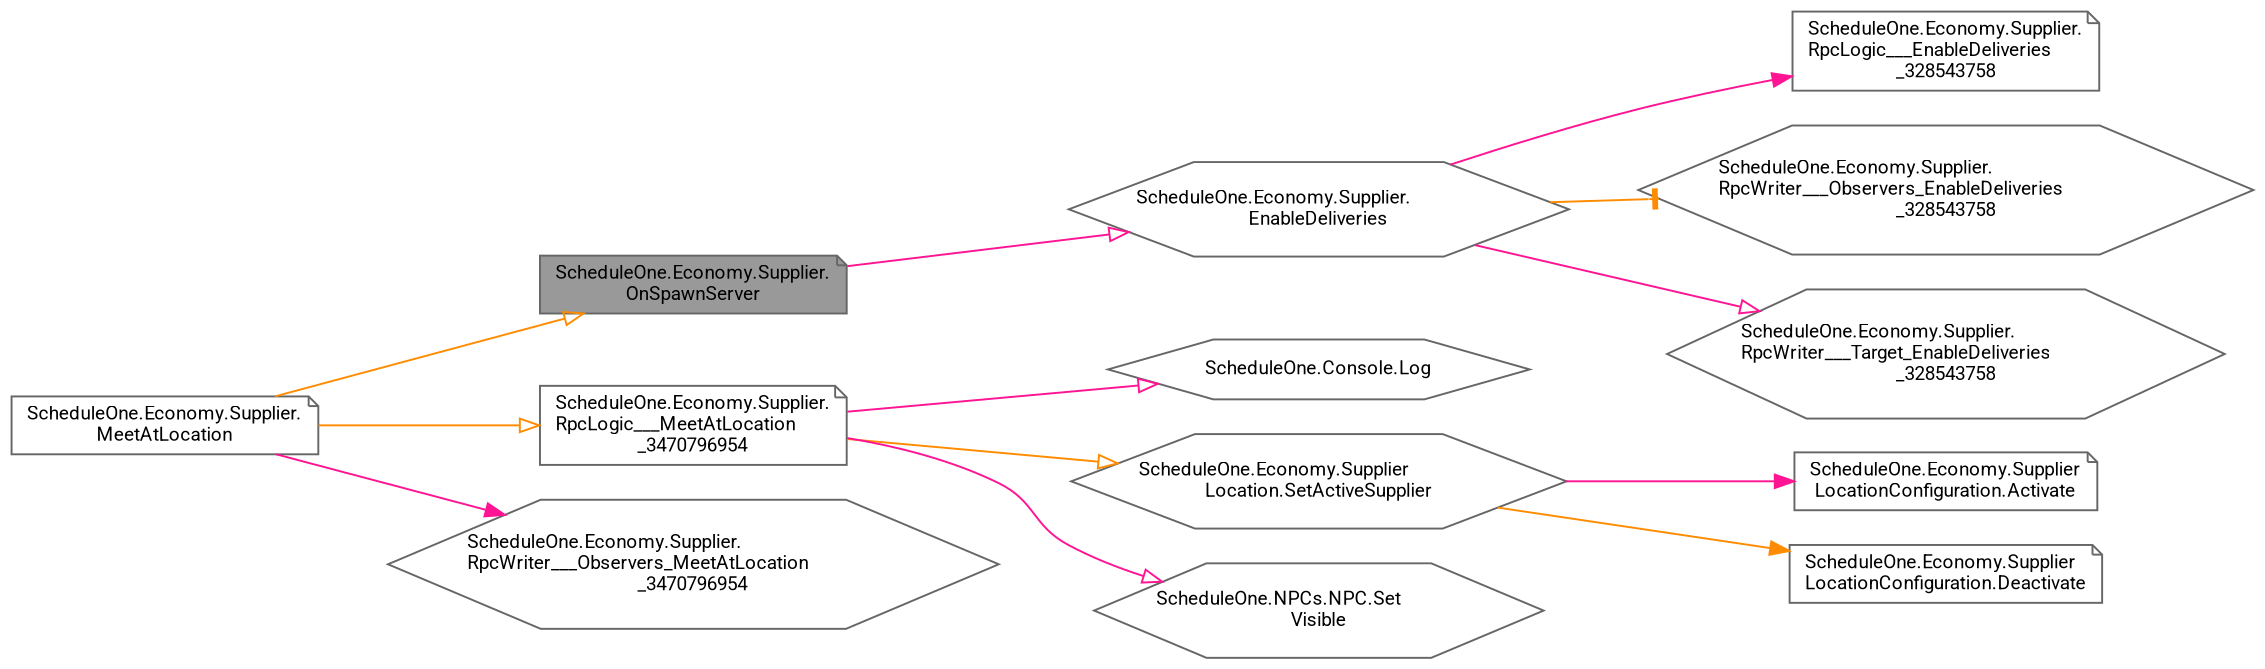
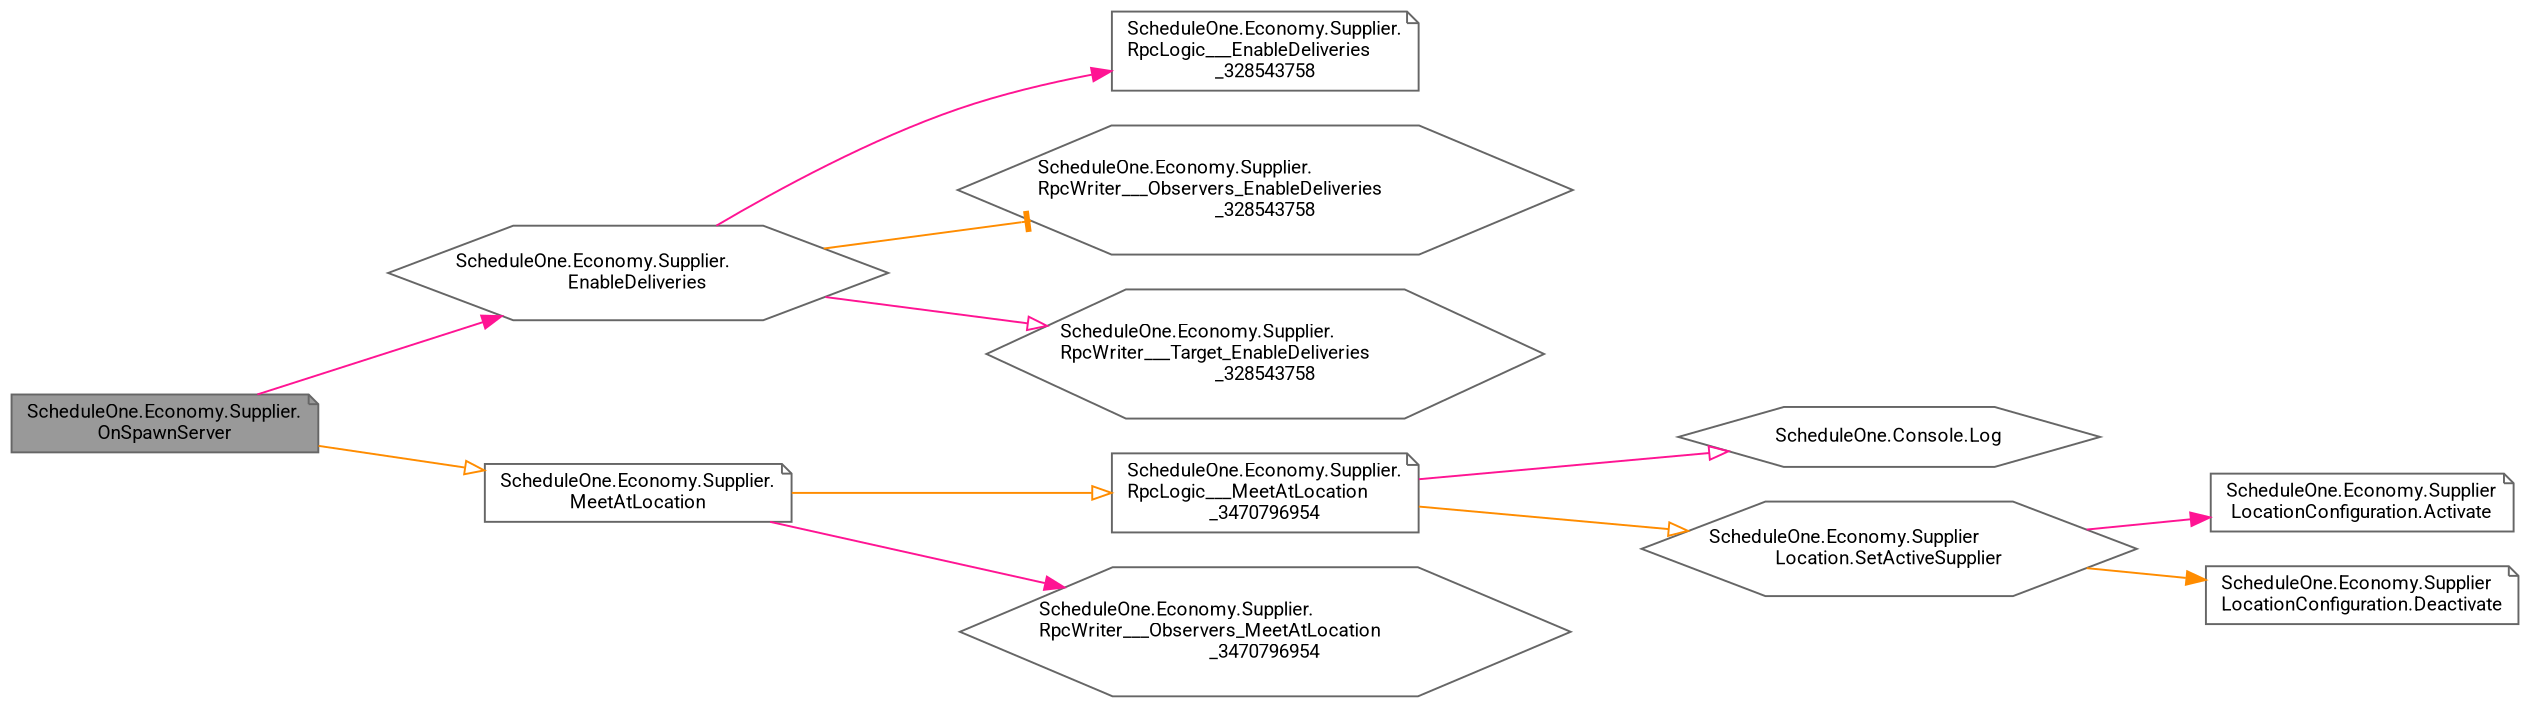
(978, 250) -> (370, 358)
(420, 357) -> (392, 457)
(1319, 611) -> none
